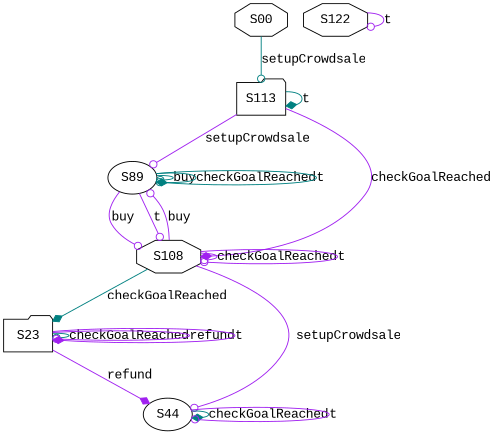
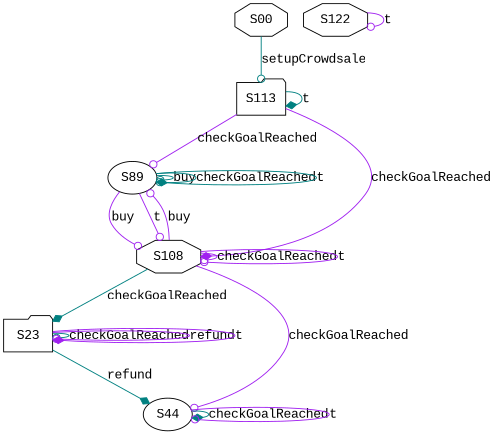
(258, 138) -> (258, 138)
(349, 336) -> (349, 336)
(96, 374) -> (96, 374)
